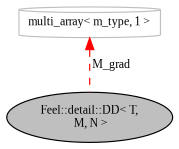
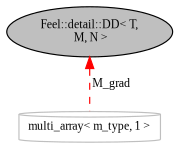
(90, 71) -> (90, 90)
